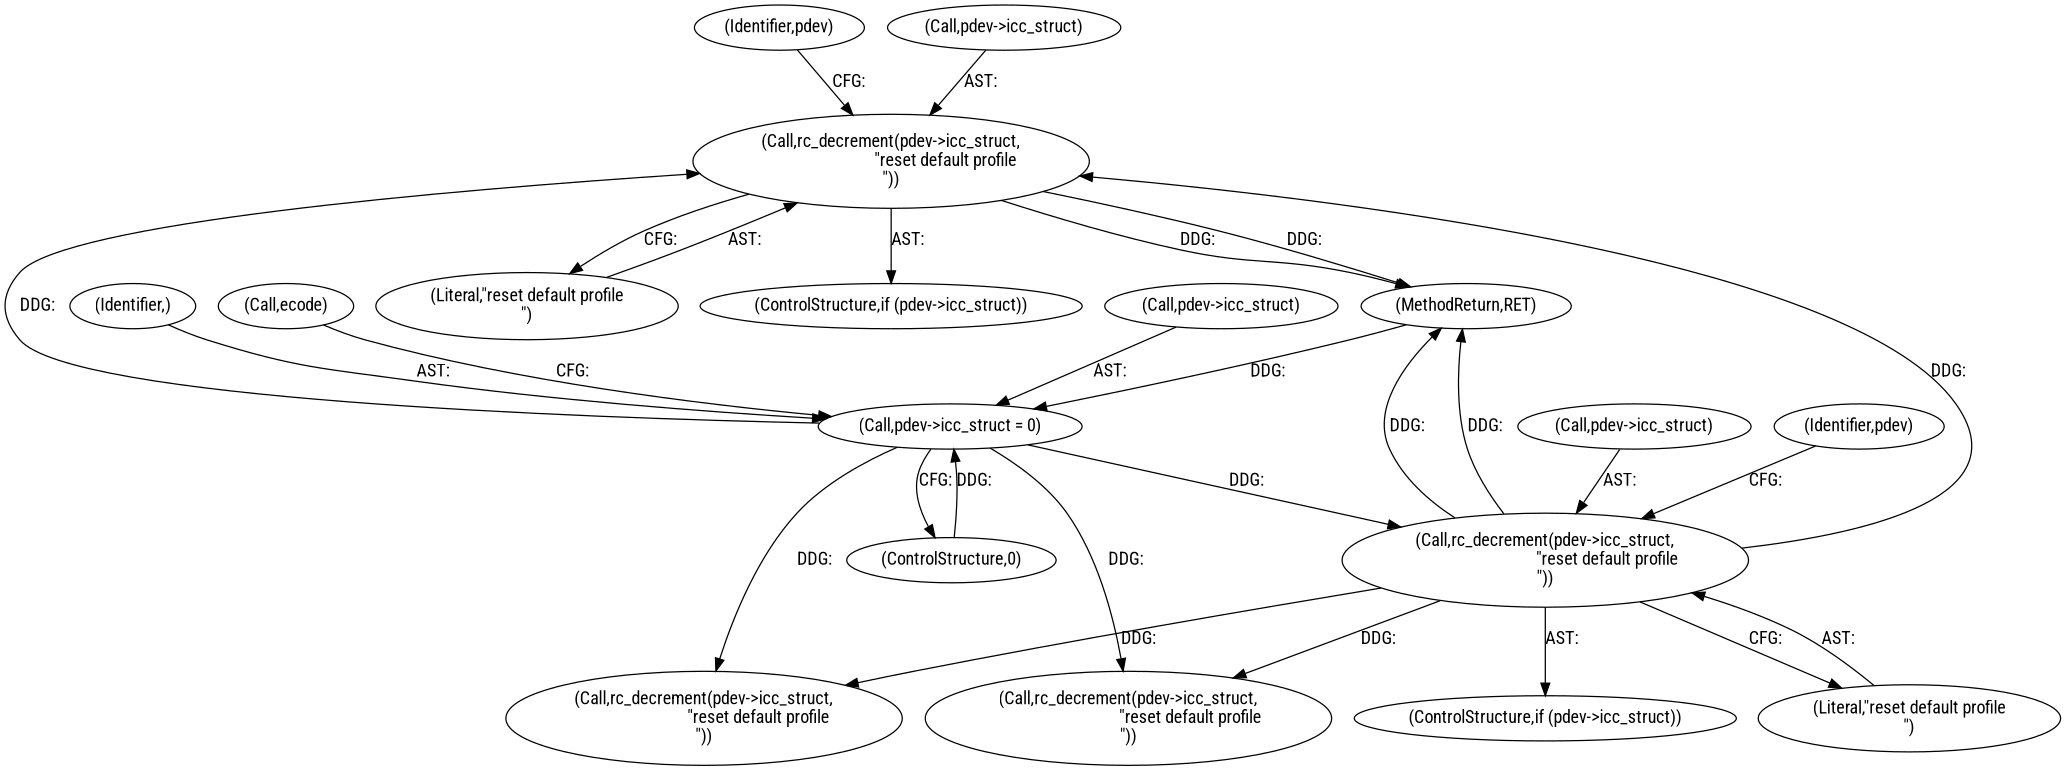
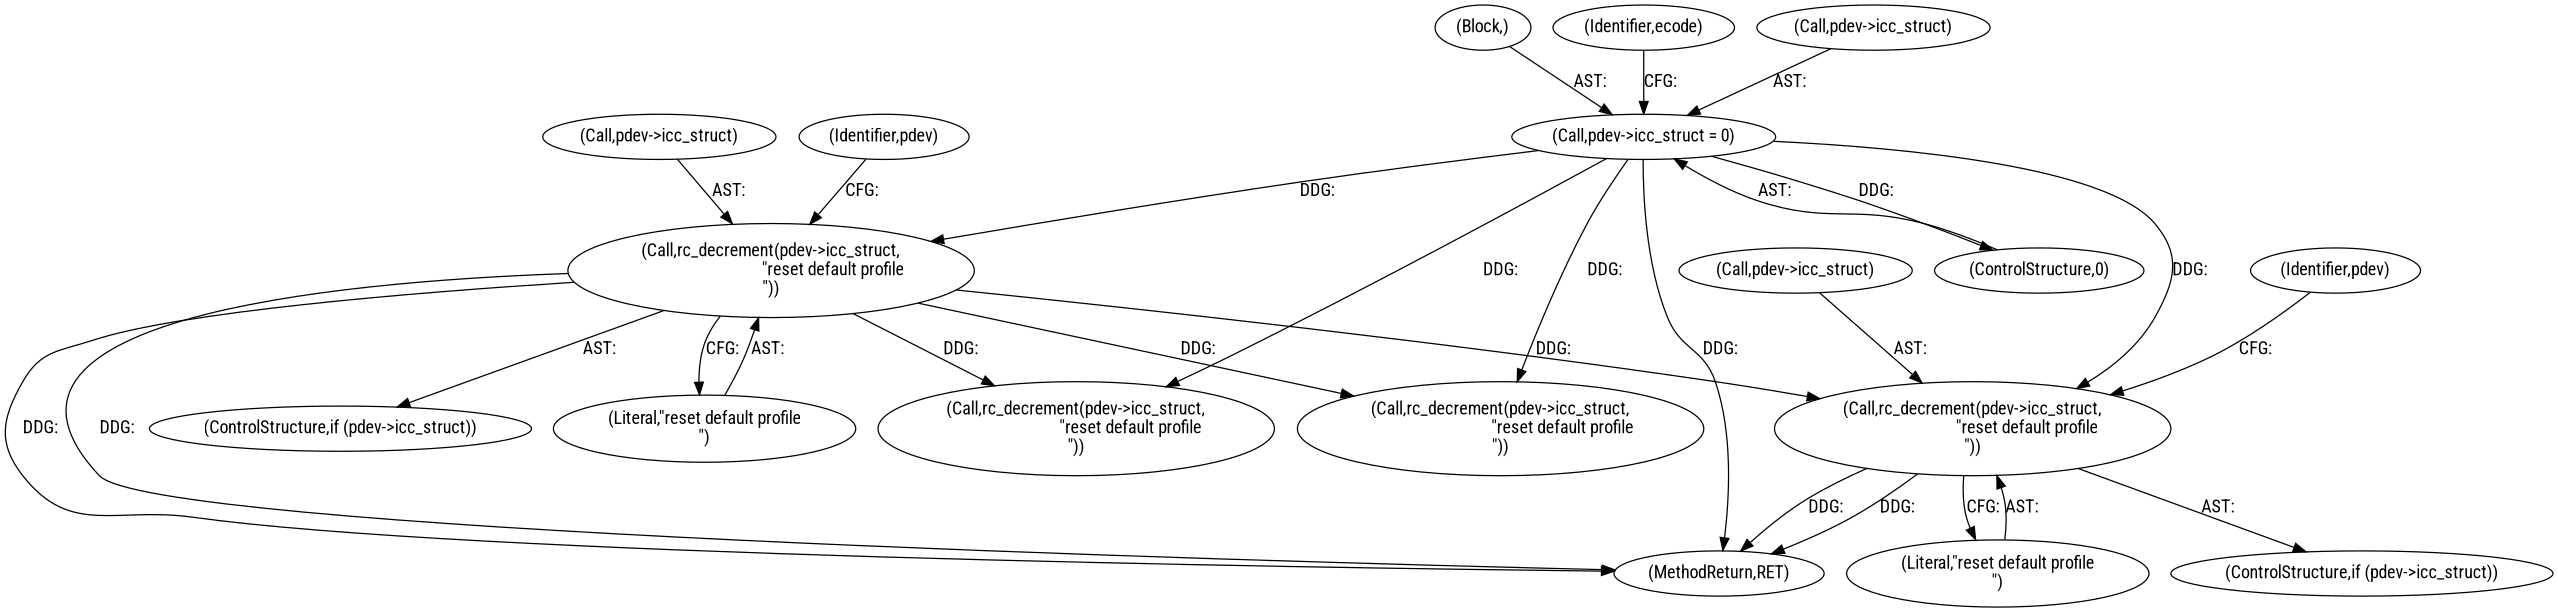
(133, 306) -> (1483, 28)
(286, 306) -> (1644, 28)
(1227, 368) -> (1691, 348)
(938, 481) -> (1878, 191)
(976, 481) -> (1777, 191)
